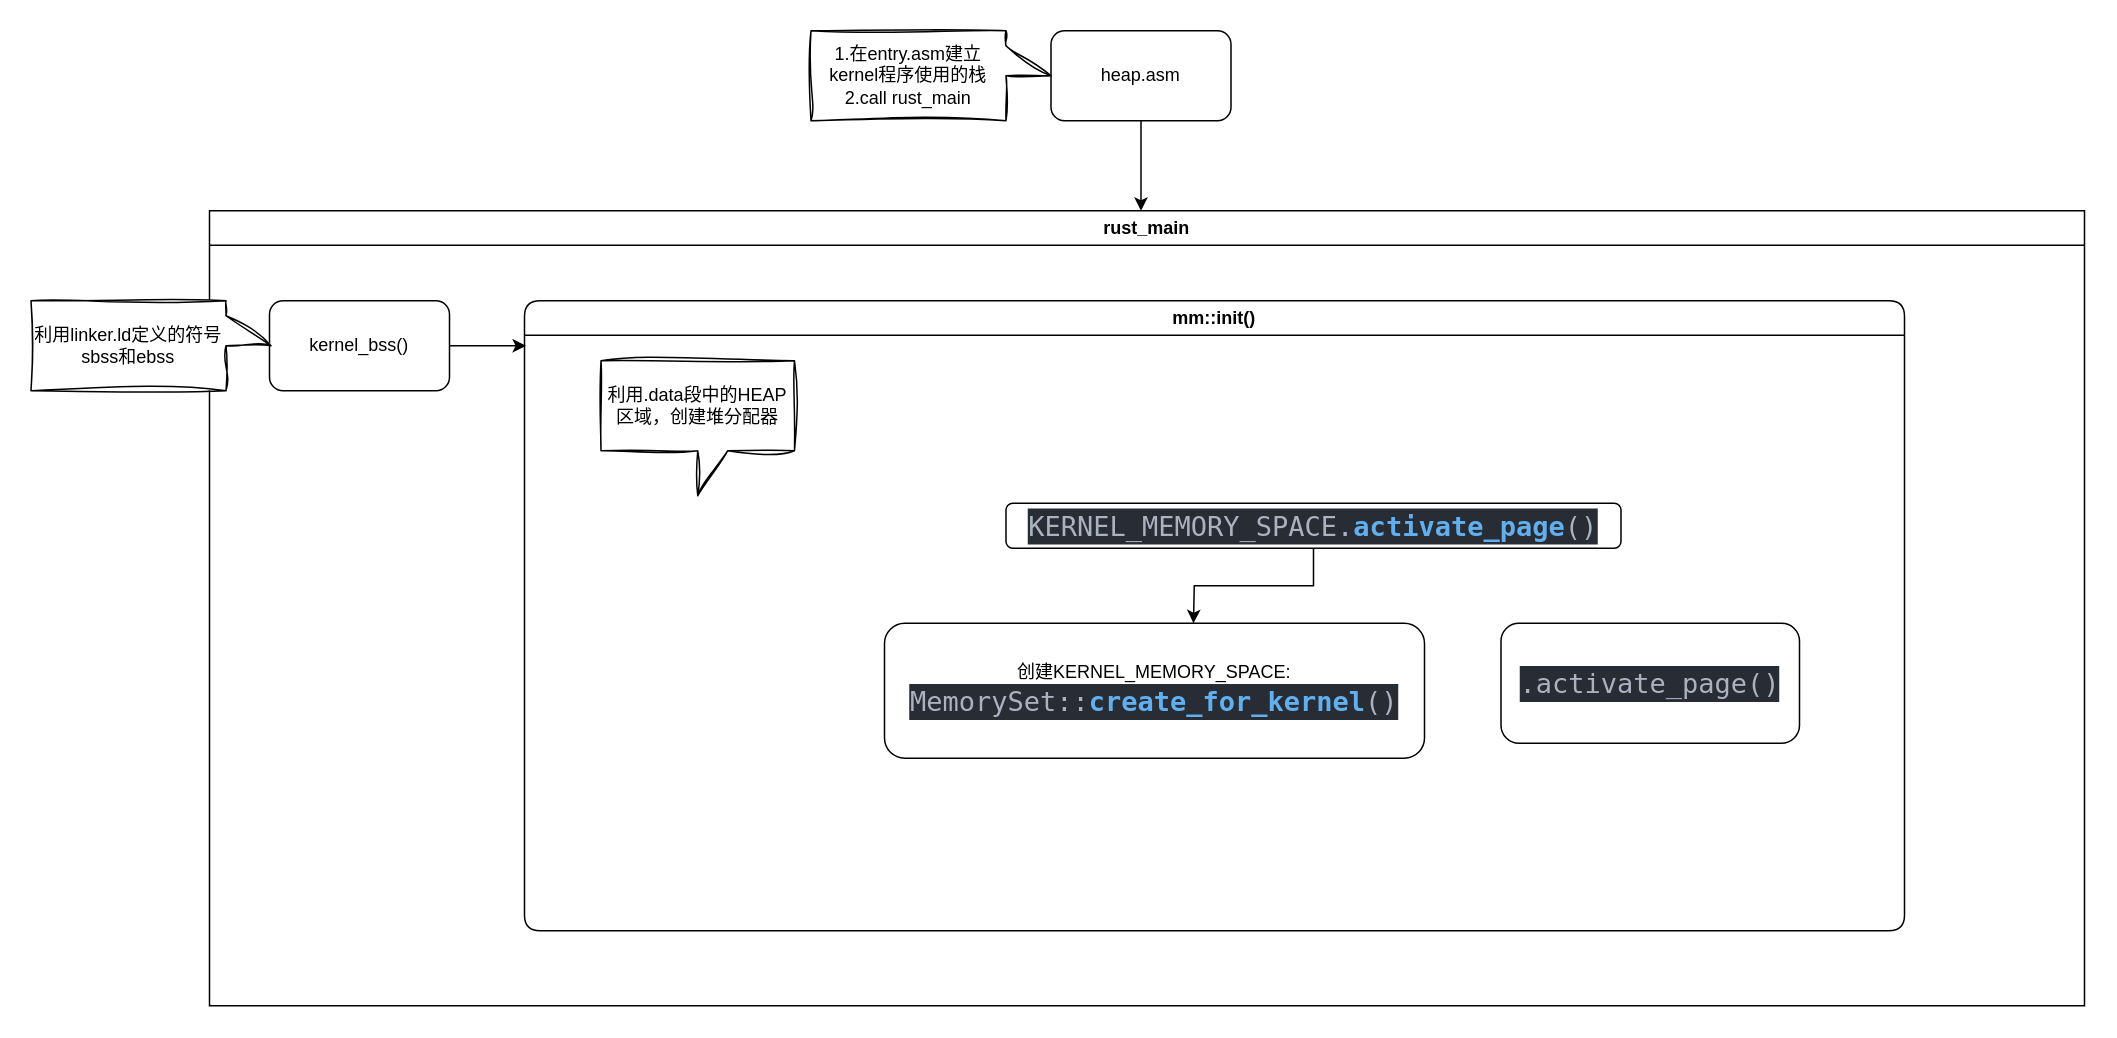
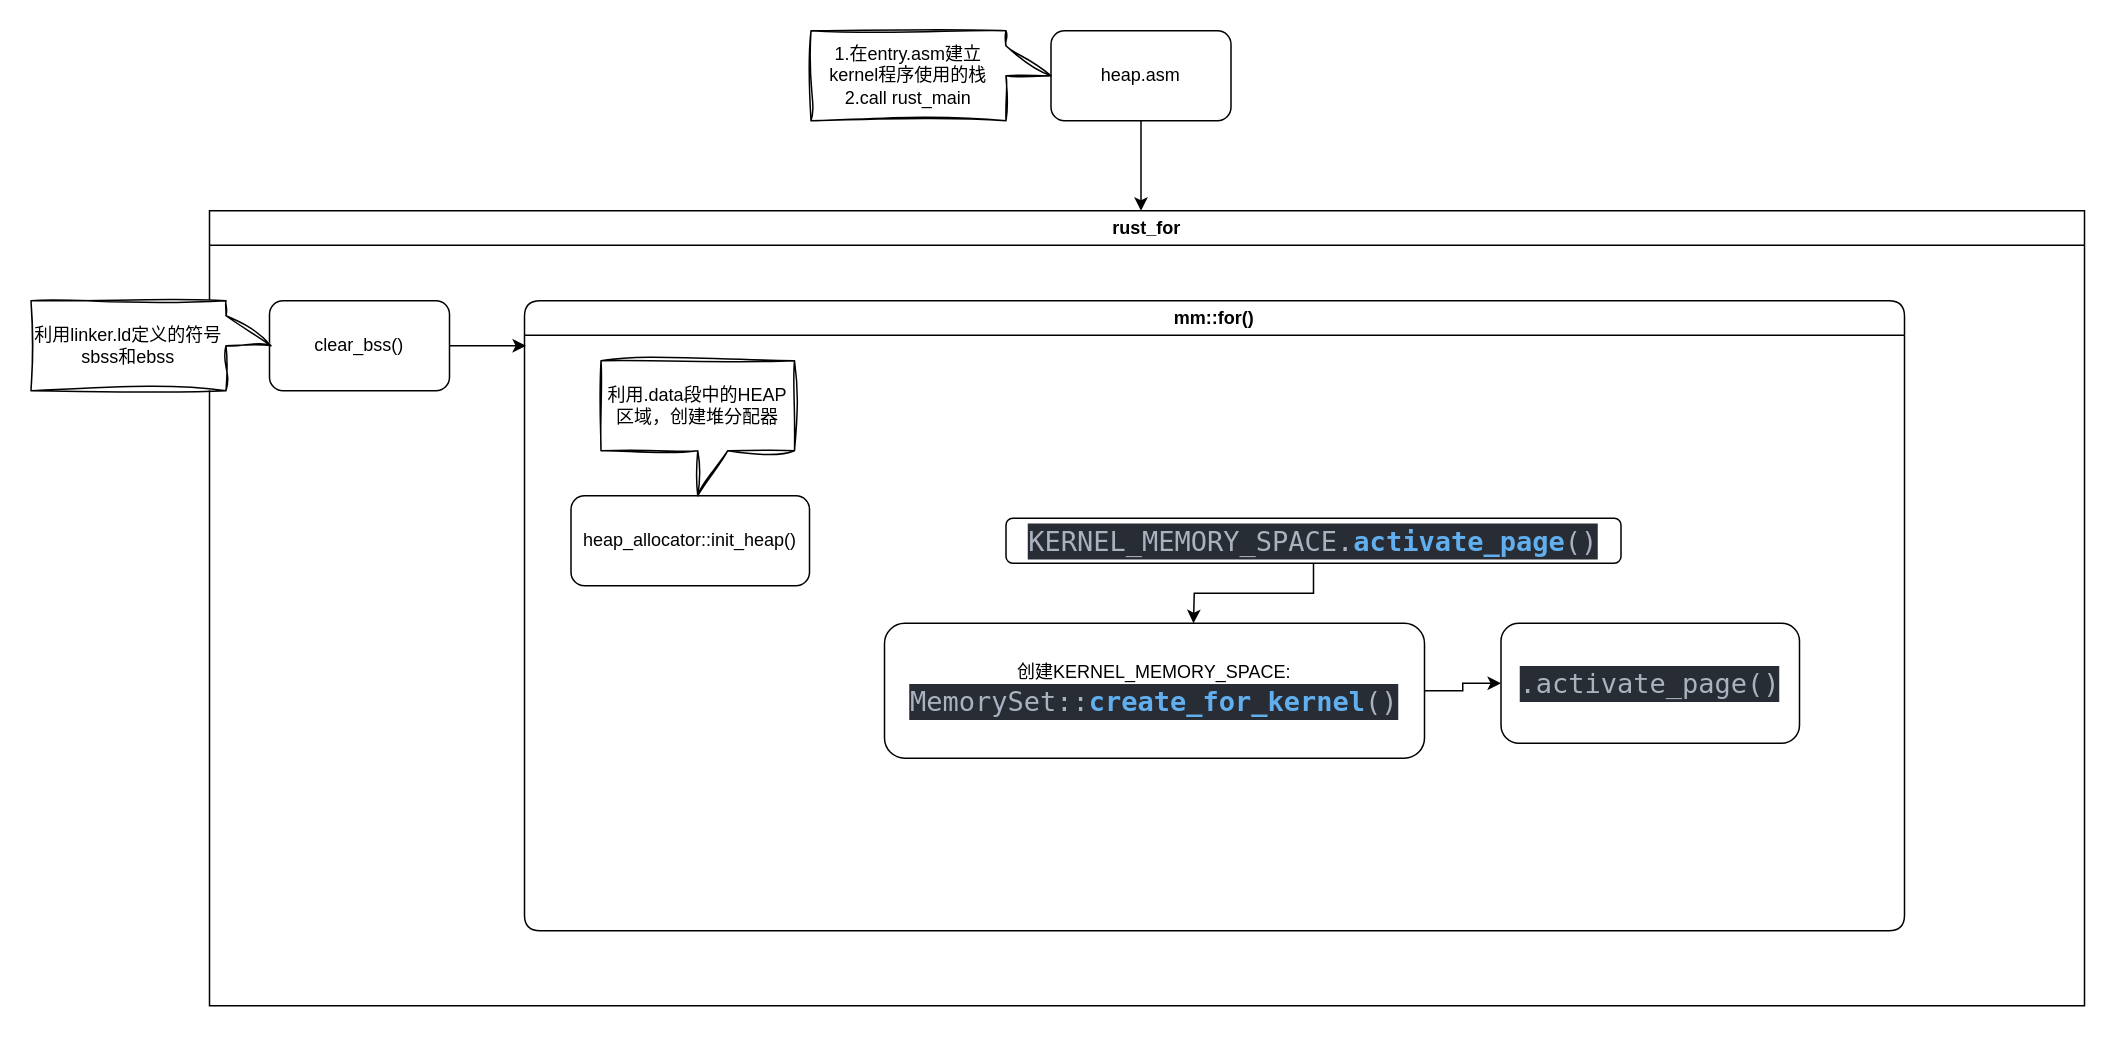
(1147, 229) -> (1147, 229)
(1214, 319) -> (1214, 319)
(359, 346) -> (359, 346)
(1313, 526) -> (1313, 541)
none -> (690, 541)
none -> (1460, 691)
